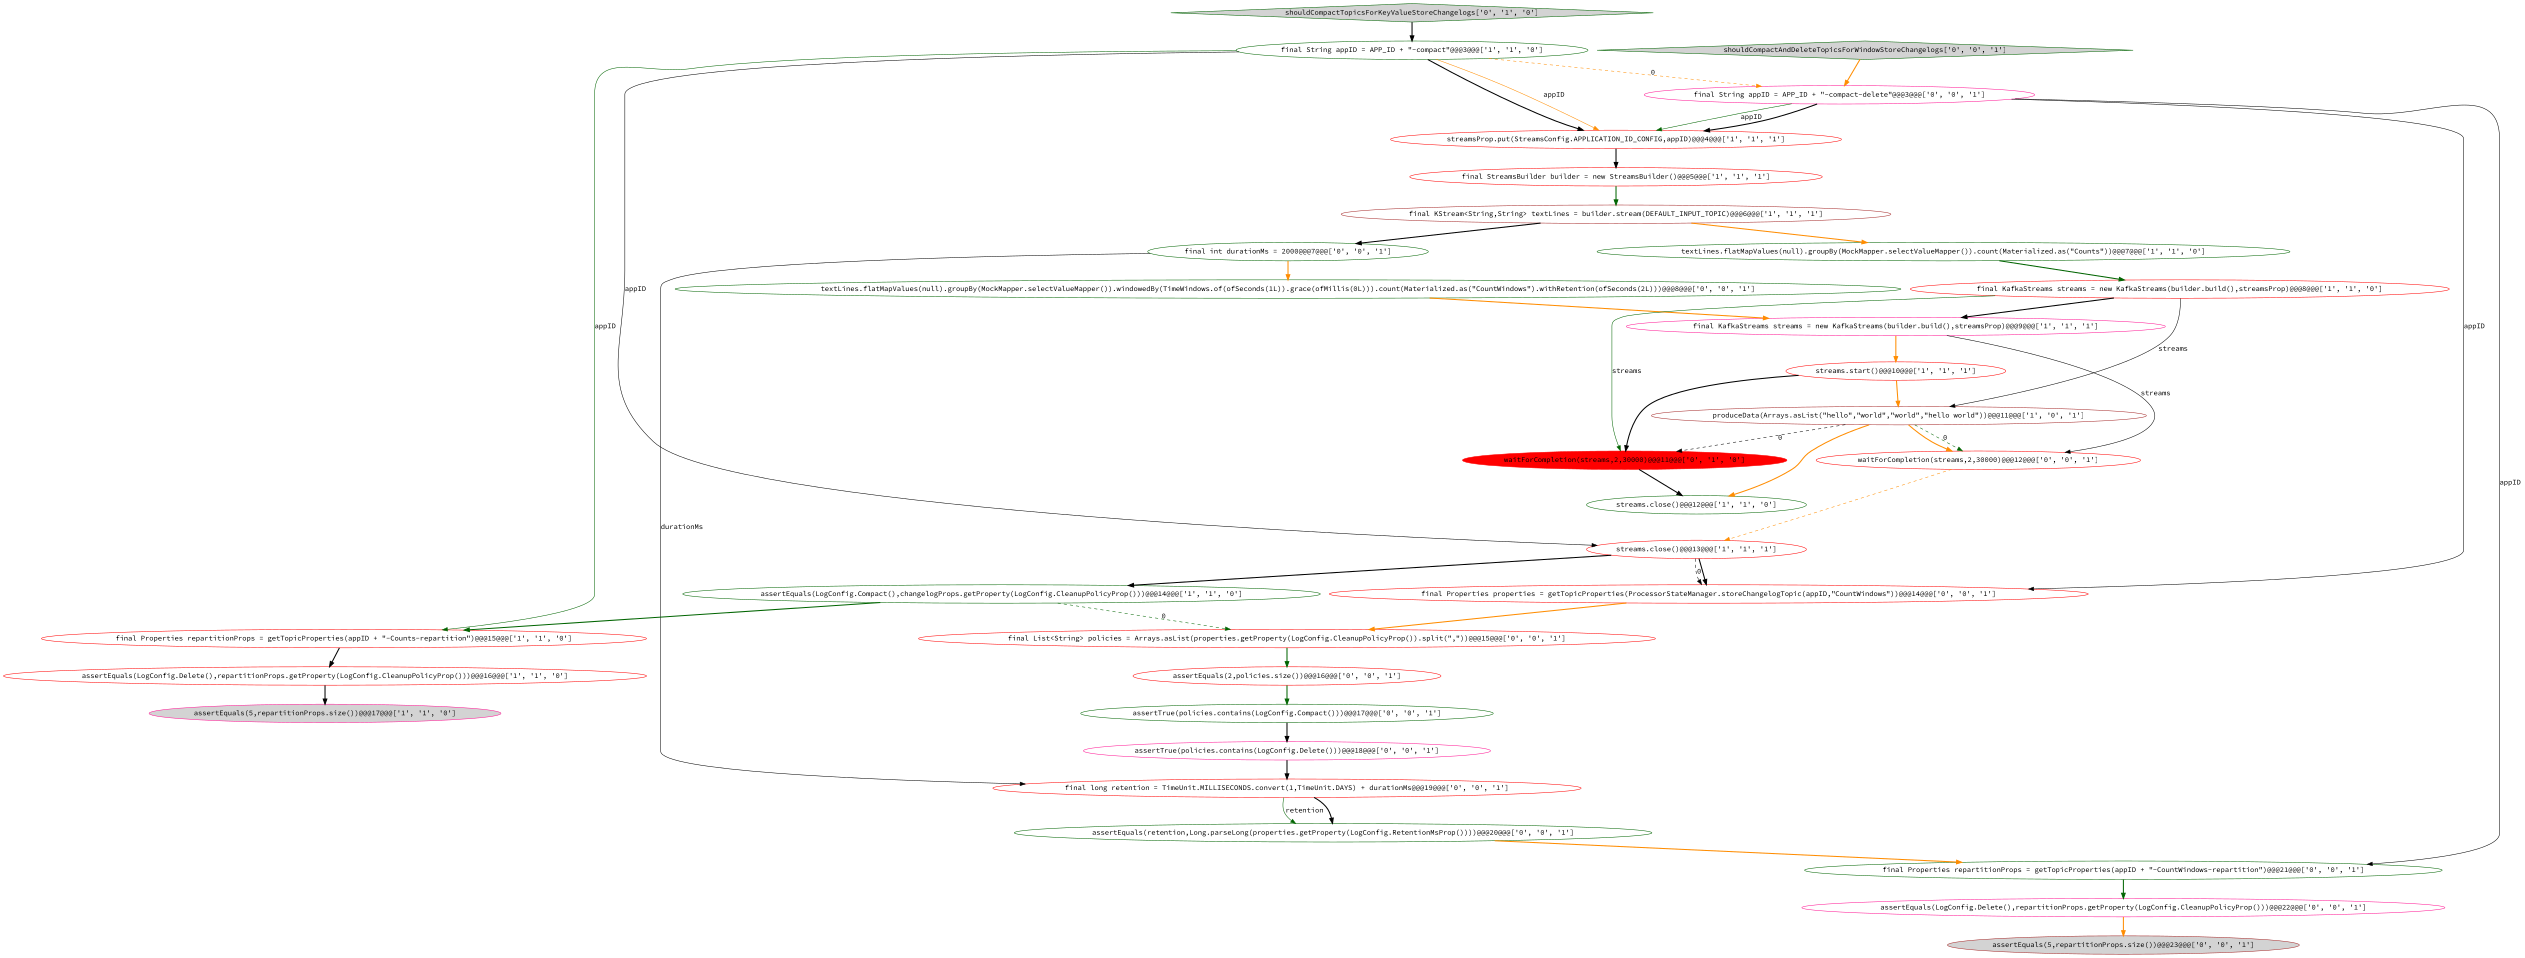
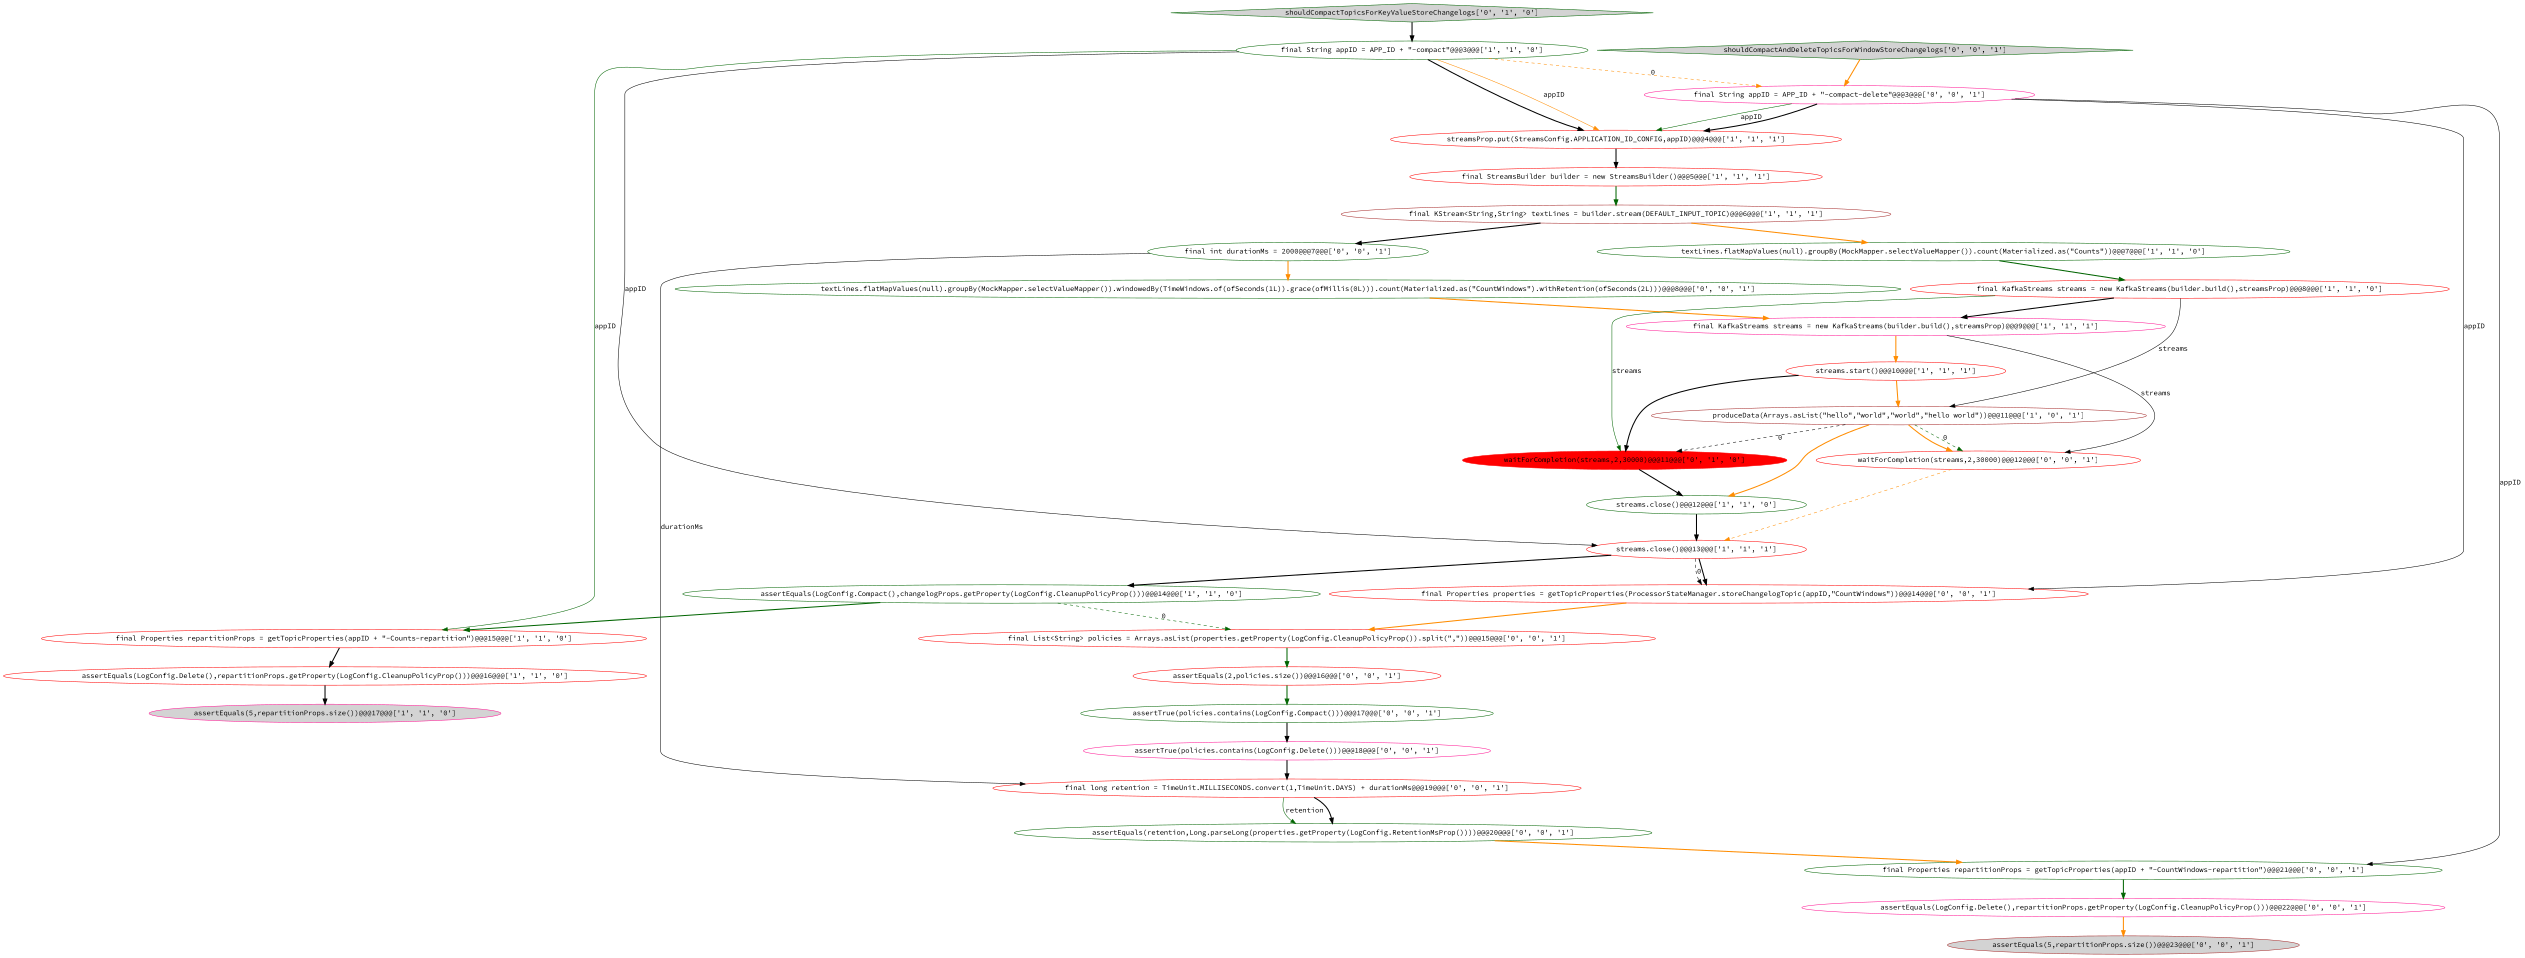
none -> (1696, 525)
